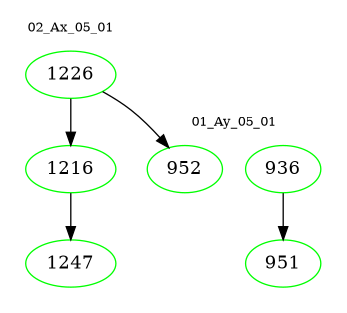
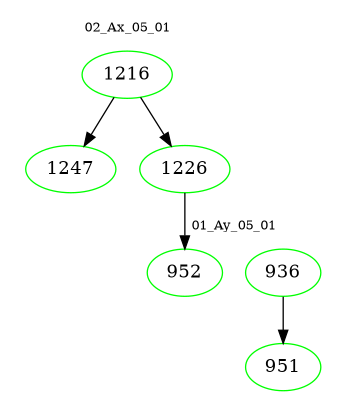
(71, 116) -> (152, 116)
